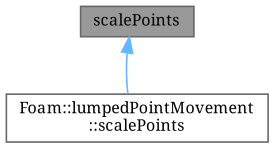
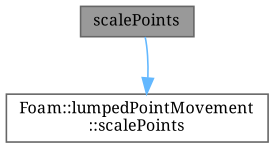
(127, 73) -> (148, 57)
